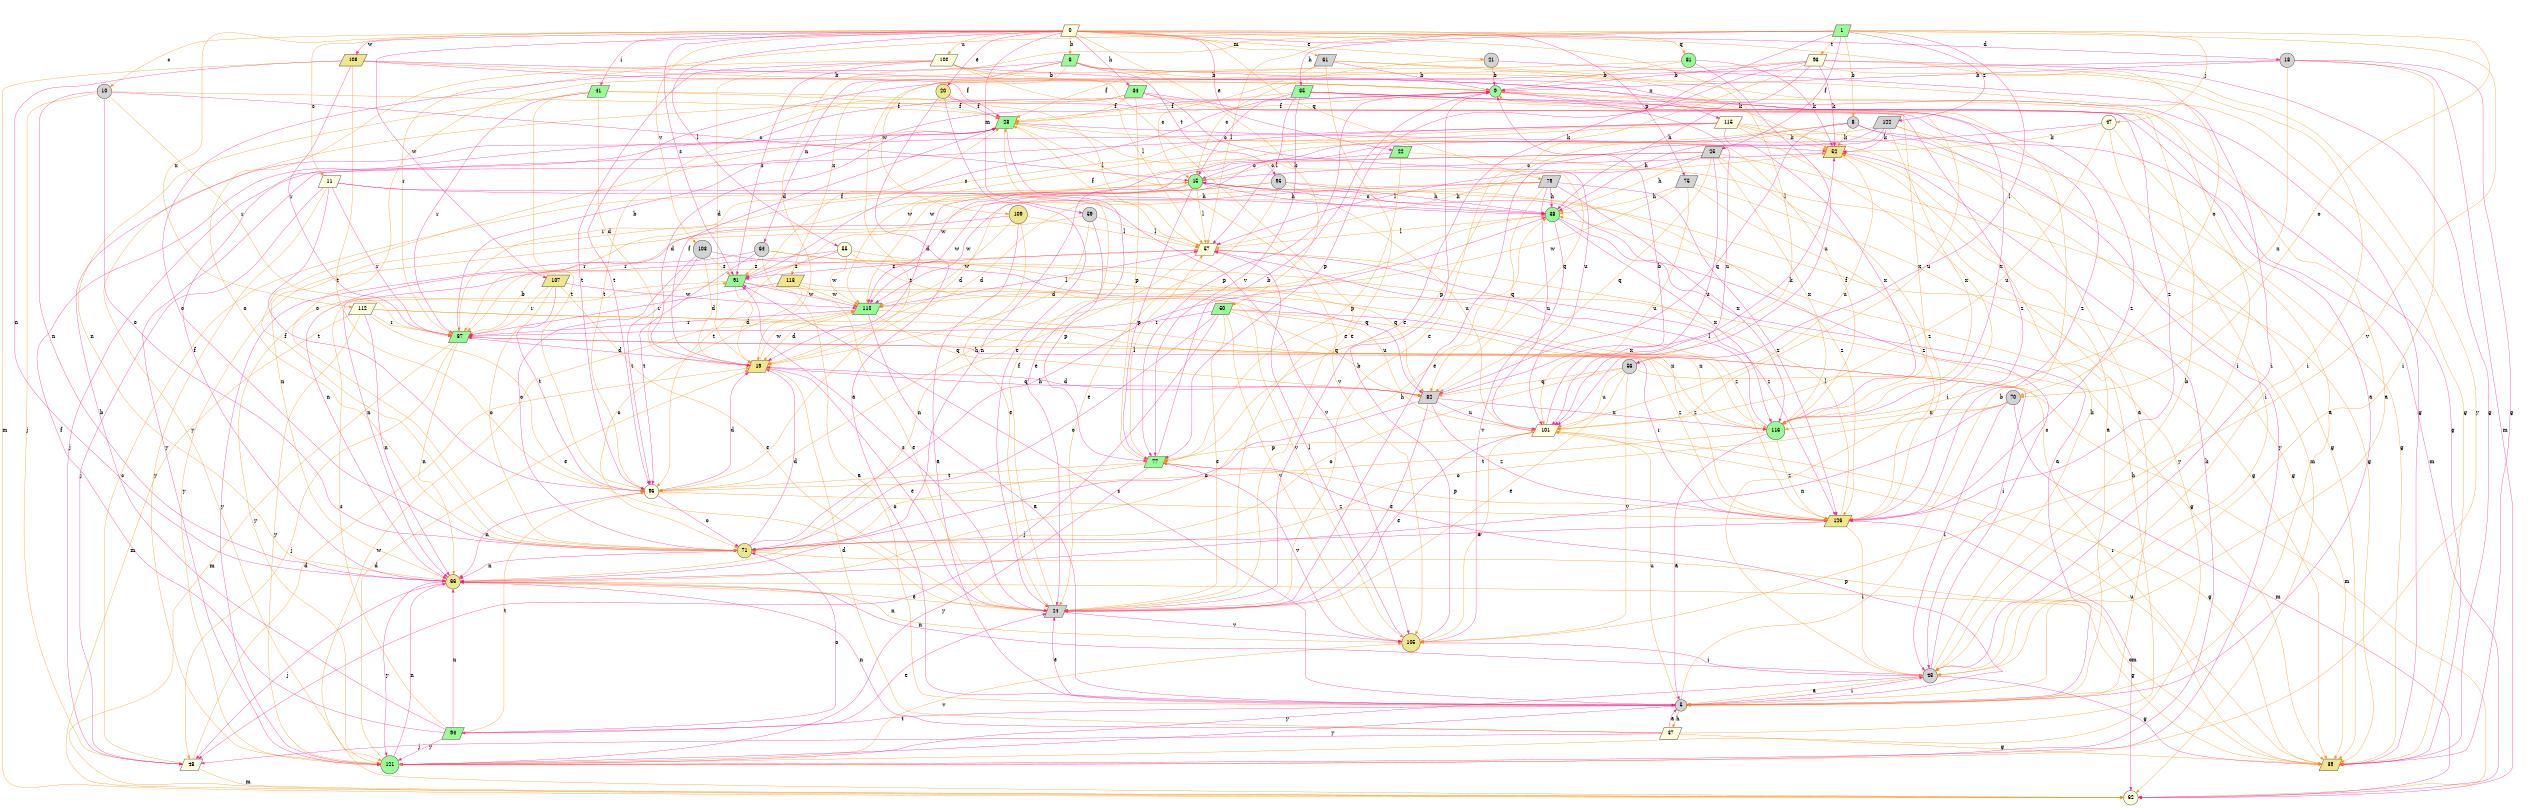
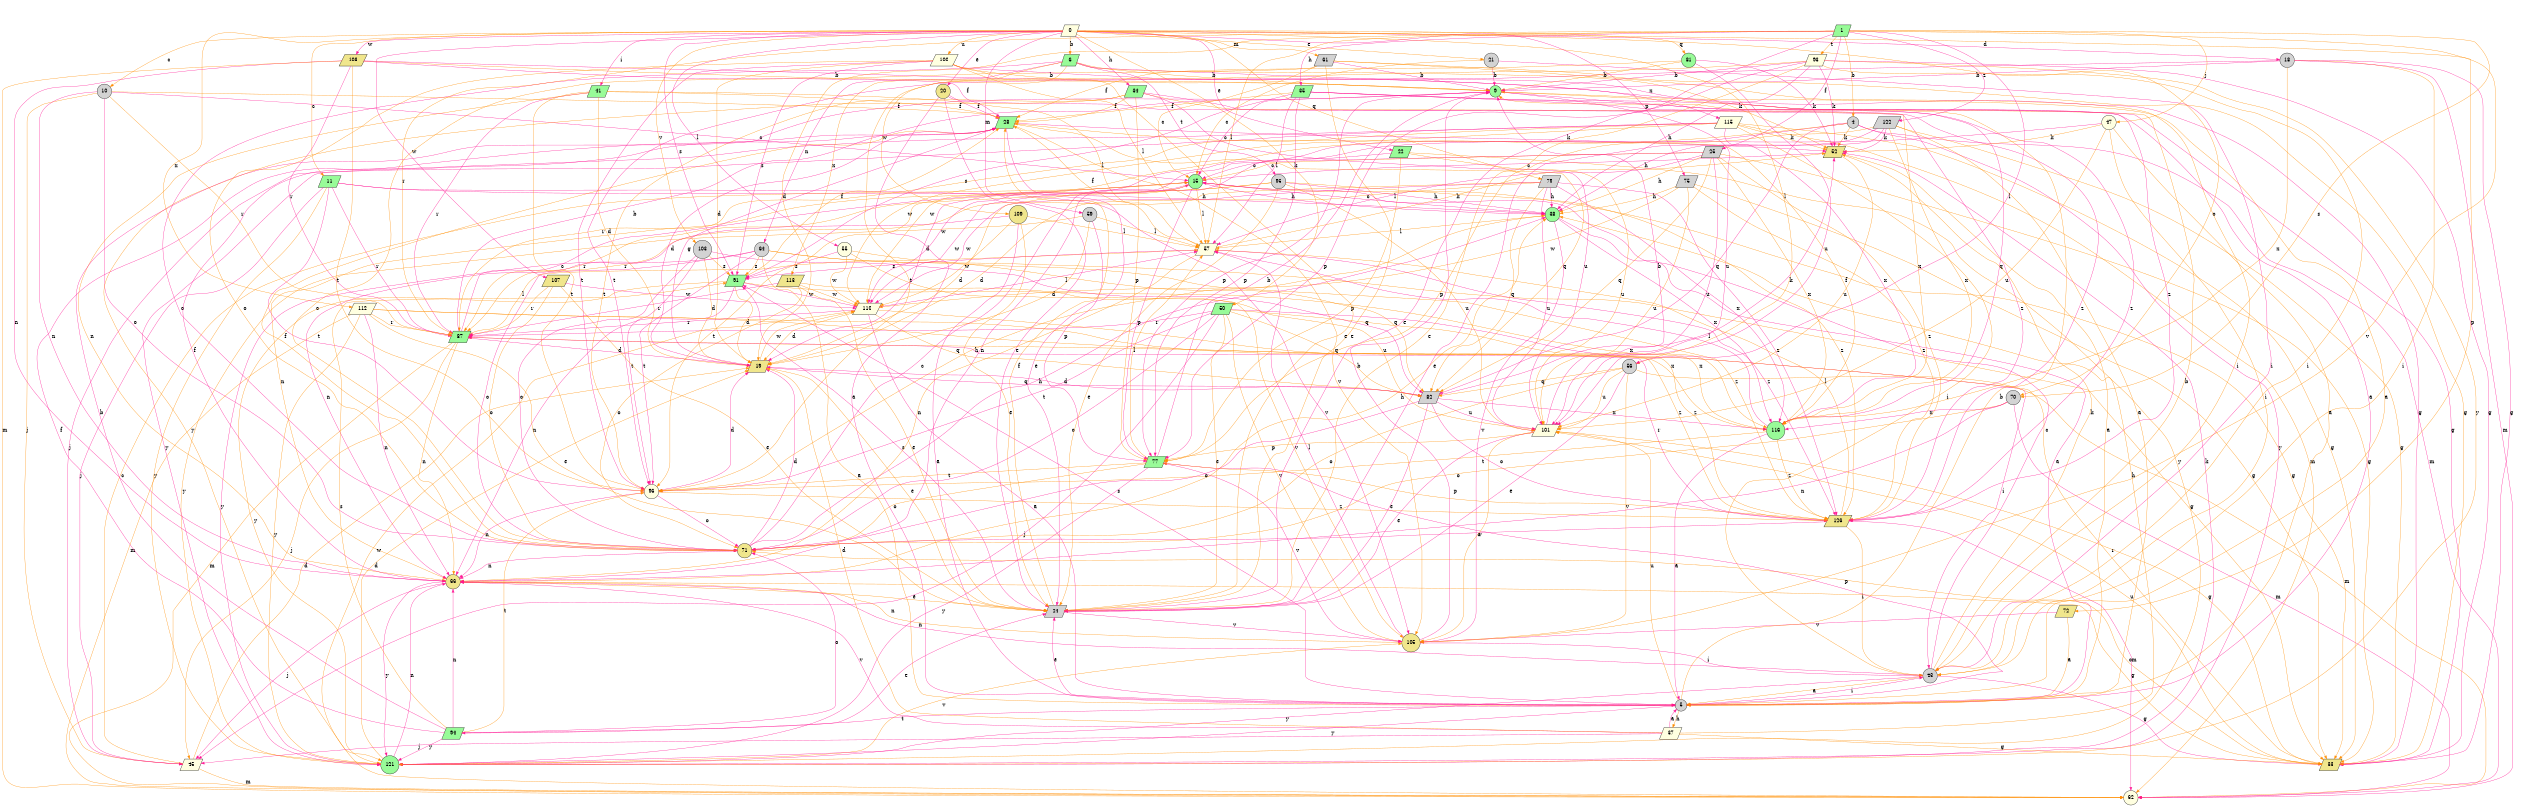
(1266, 106) -> none
(1853, 122) -> (1853, 122)
(1933, 124) -> (1624, 222)
(330, 182) -> (330, 182)
none -> (799, 215)
(2319, 215) -> (2319, 215)
(689, 249) -> (689, 249)
(2001, 267) -> (2001, 267)
(1245, 281) -> (1245, 281)
(445, 290) -> (560, 383)
(523, 295) -> (523, 295)
(867, 309) -> (867, 309)
none -> (953, 333)
(546, 400) -> (944, 425)
none -> (483, 403)
(1898, 416) -> (1898, 416)
(1502, 462) -> (1502, 462)
(908, 494) -> (908, 494)
(1948, 525) -> none
(1380, 573) -> (1380, 573)
none -> (2066, 611)
(861, 660) -> (861, 660)
(191, 765) -> (191, 765)
(2331, 765) -> (2331, 765)
